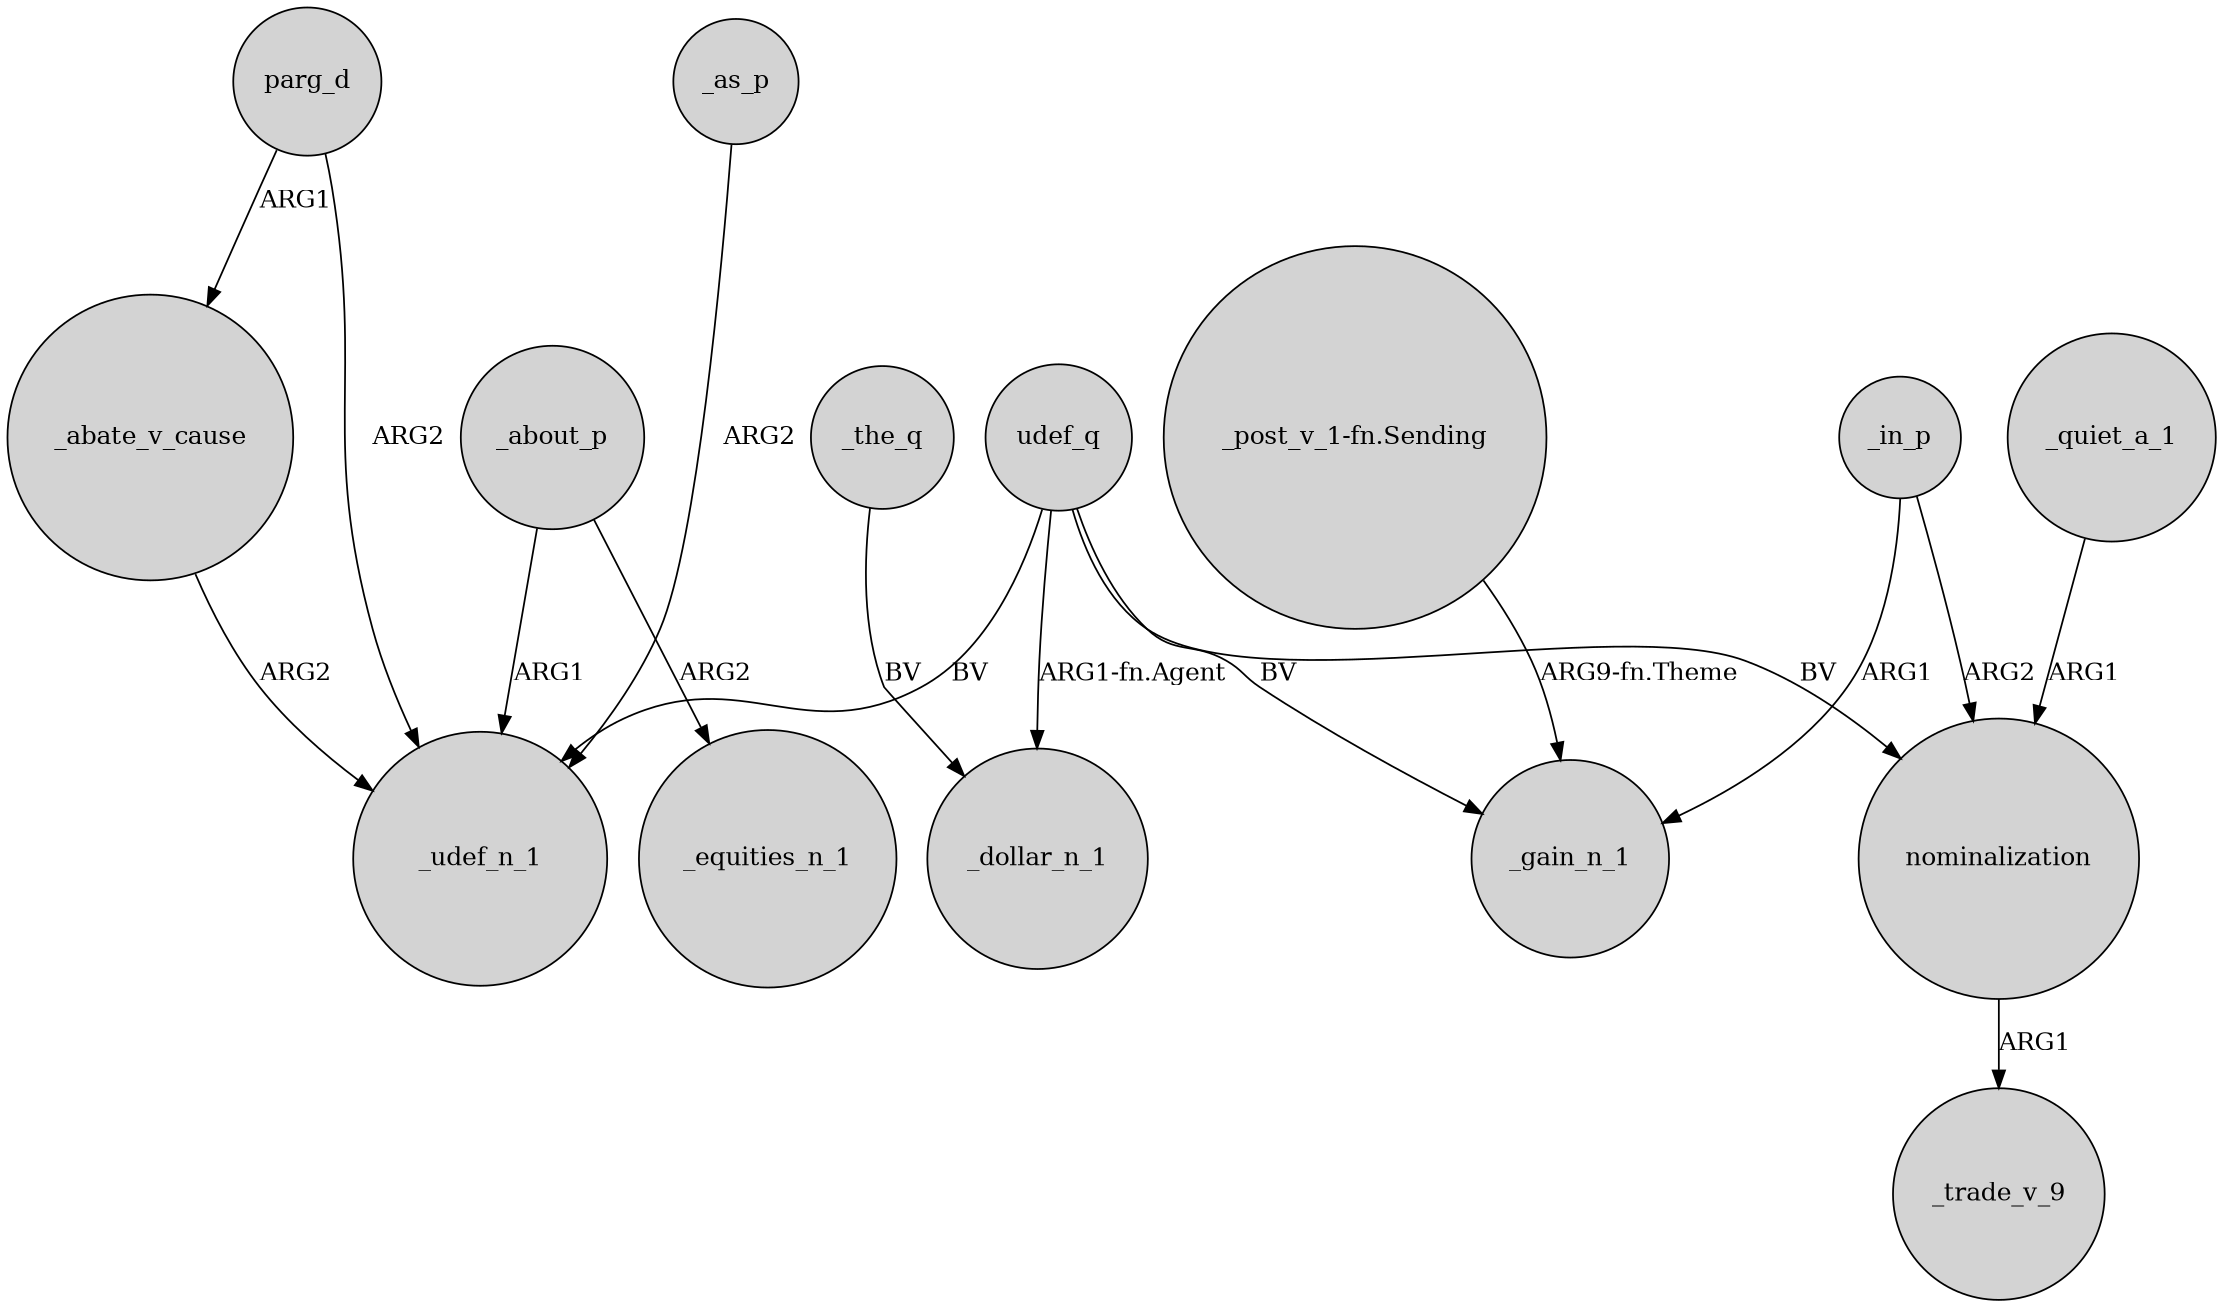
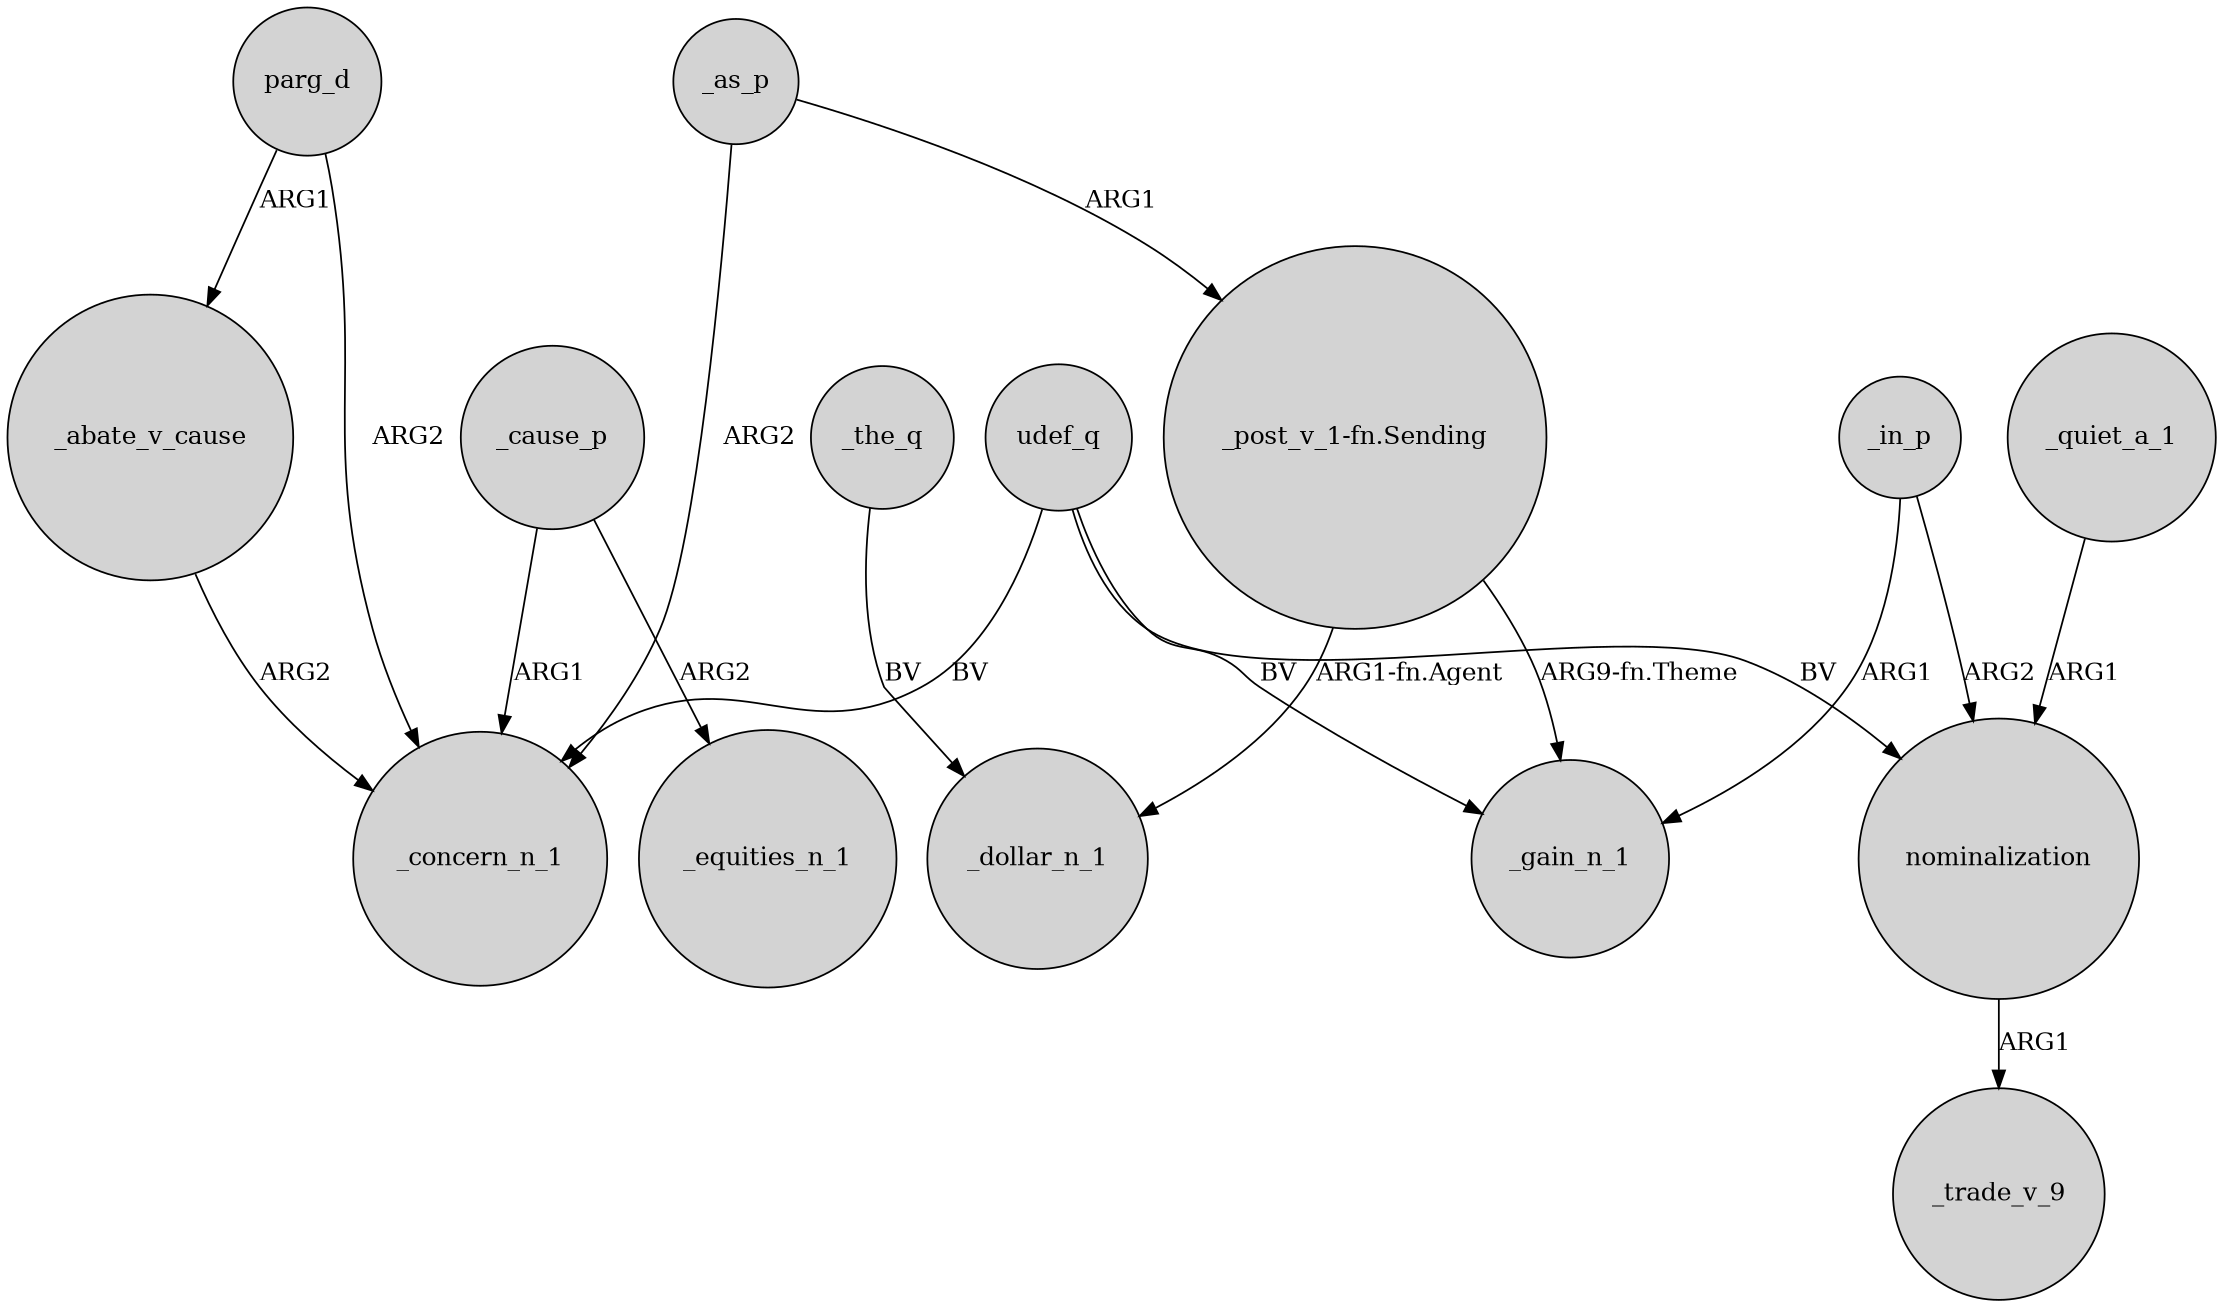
none -> (1011, 175)
(553, 437) -> (553, 437)
(1042, 620) -> (1262, 735)
(480, 859) -> (480, 859)
